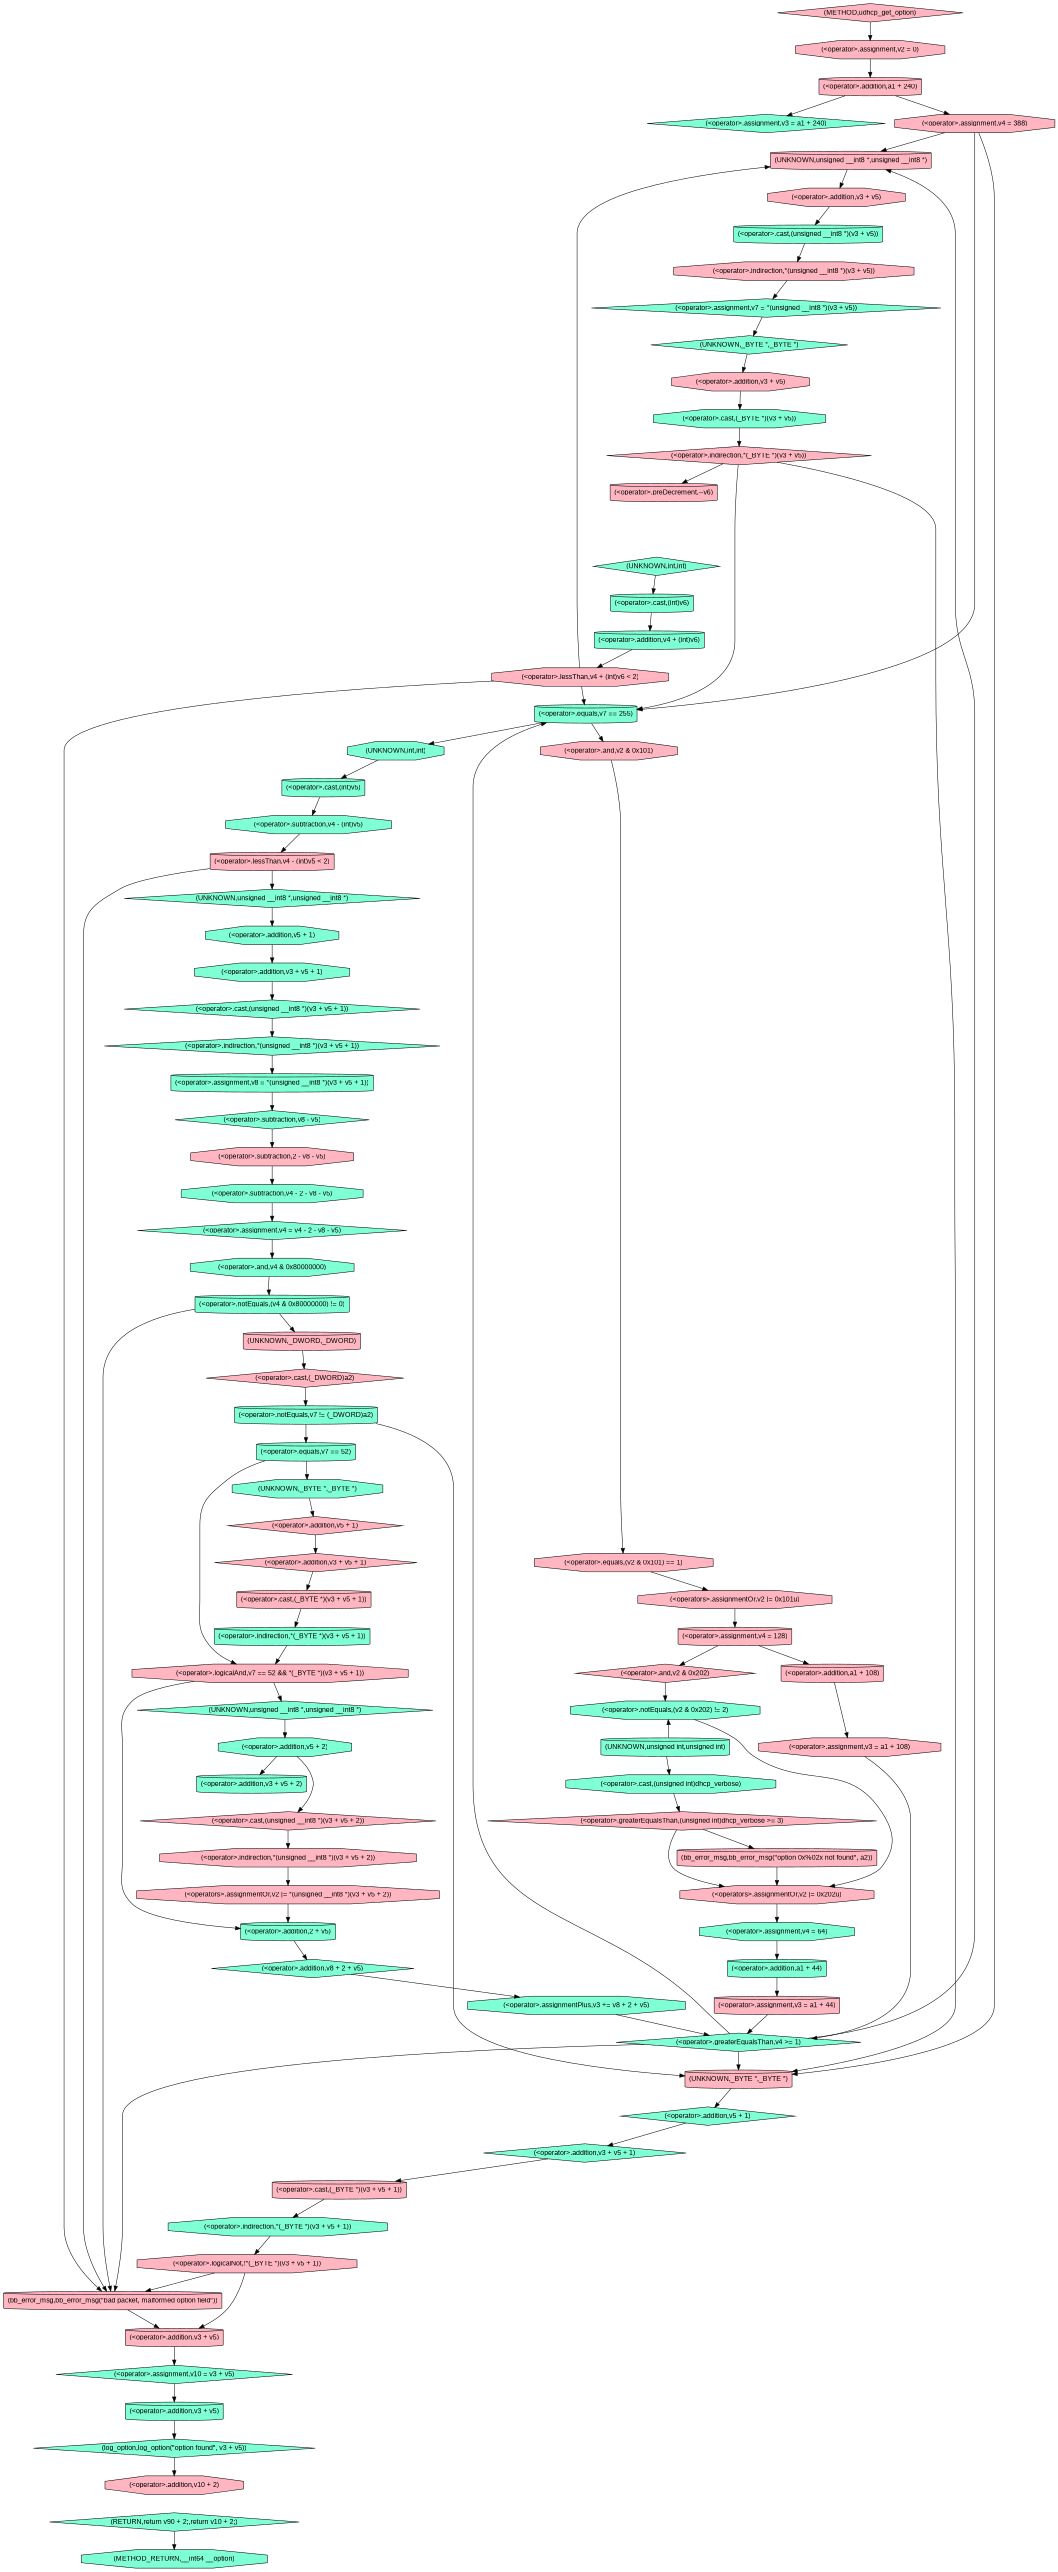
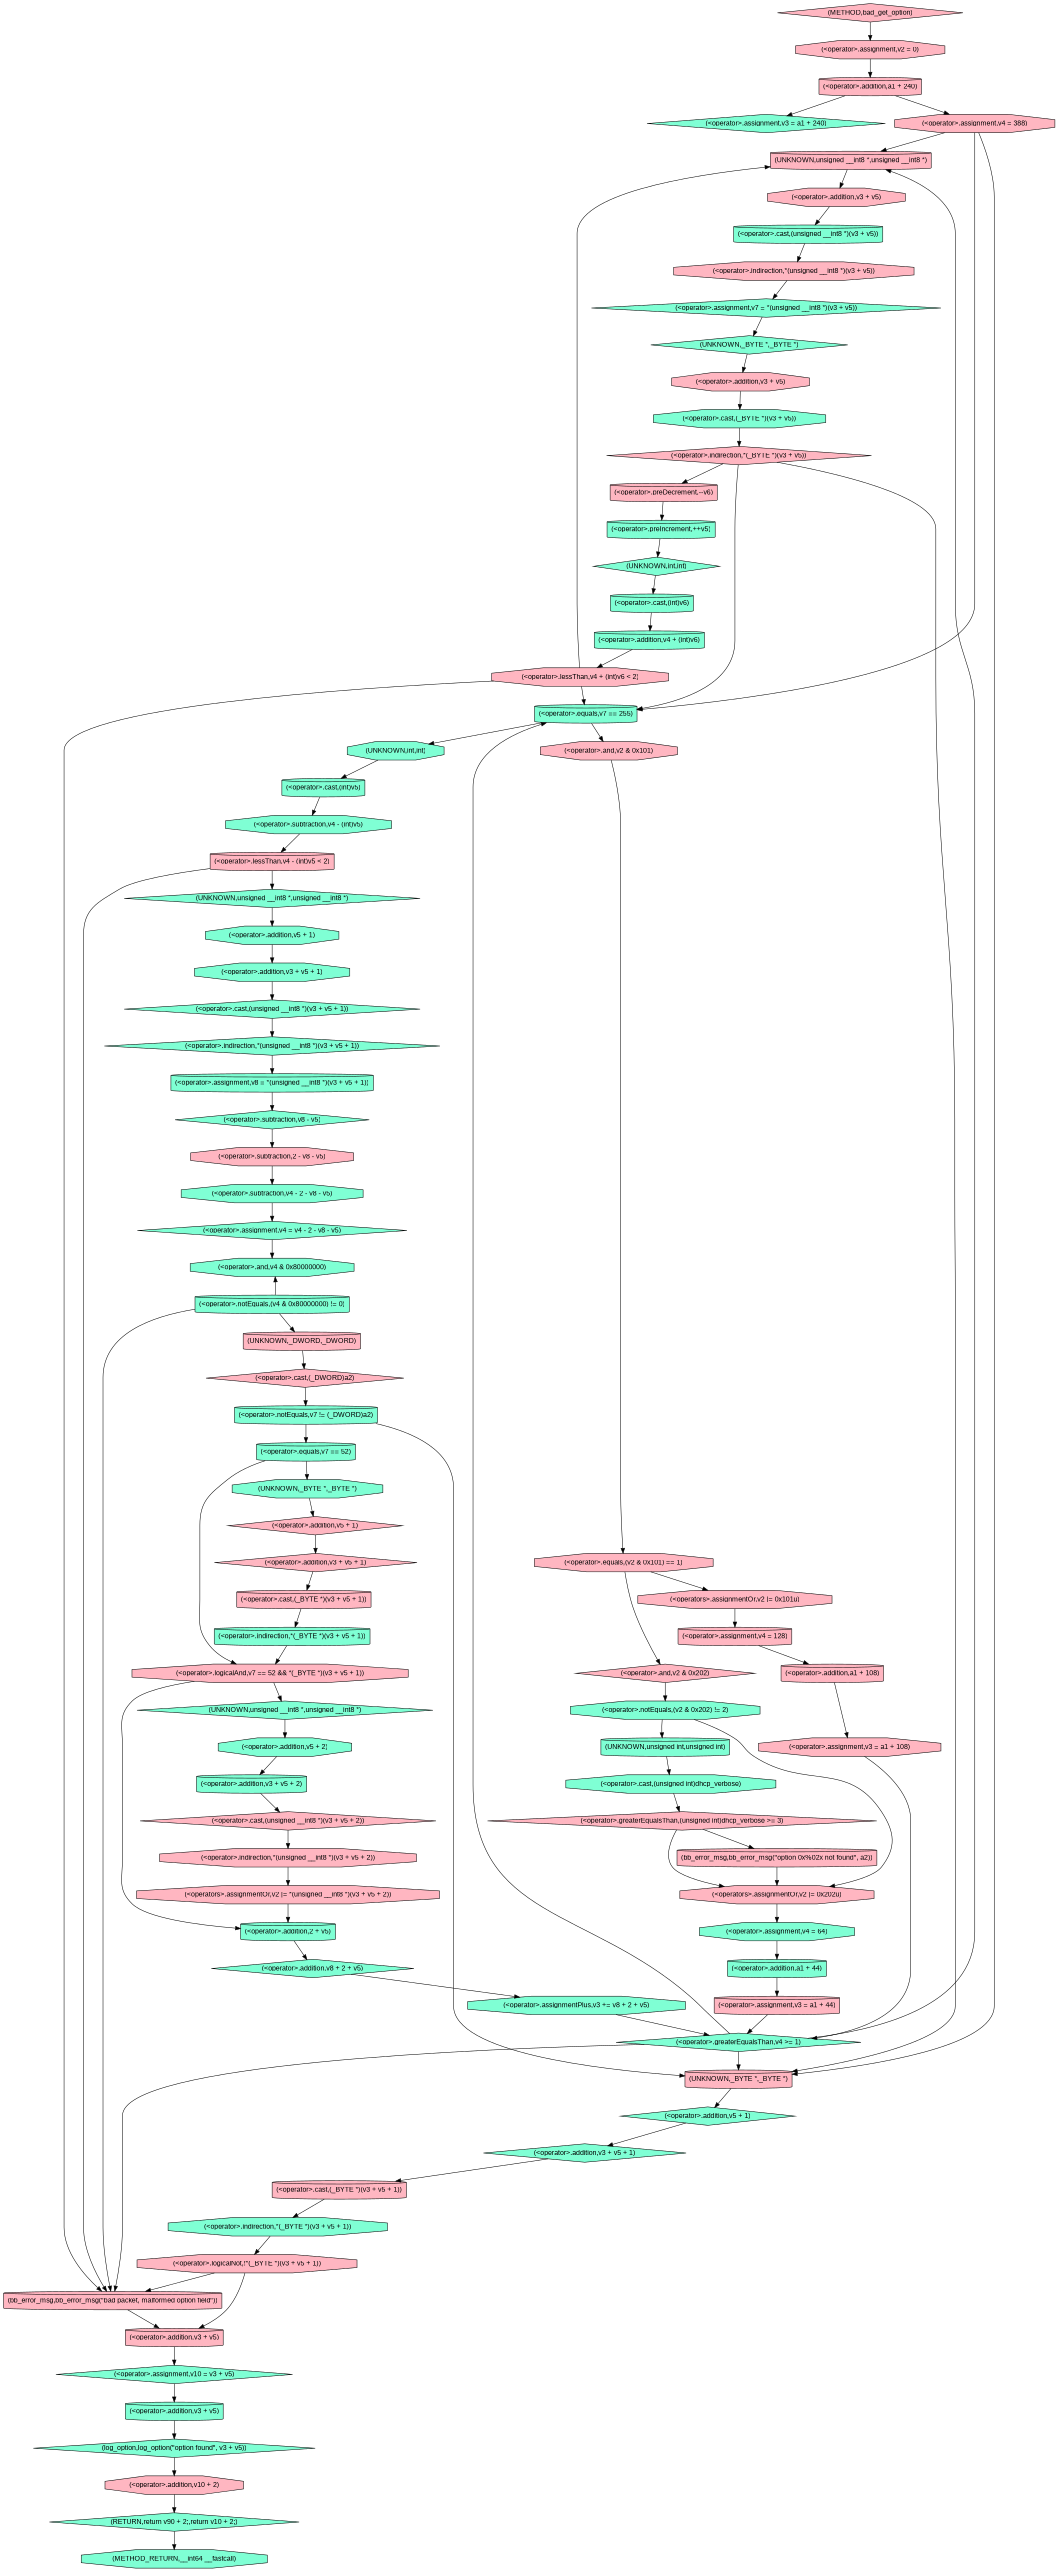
(870, 13) -> (870, 13)
none -> (661, 529)
(269, 1283) -> (276, 1288)
(701, 1654) -> (637, 1618)
(669, 1731) -> (662, 1726)
(313, 1781) -> (268, 1801)
none -> (174, 2501)
(174, 2559) -> (174, 2559)
